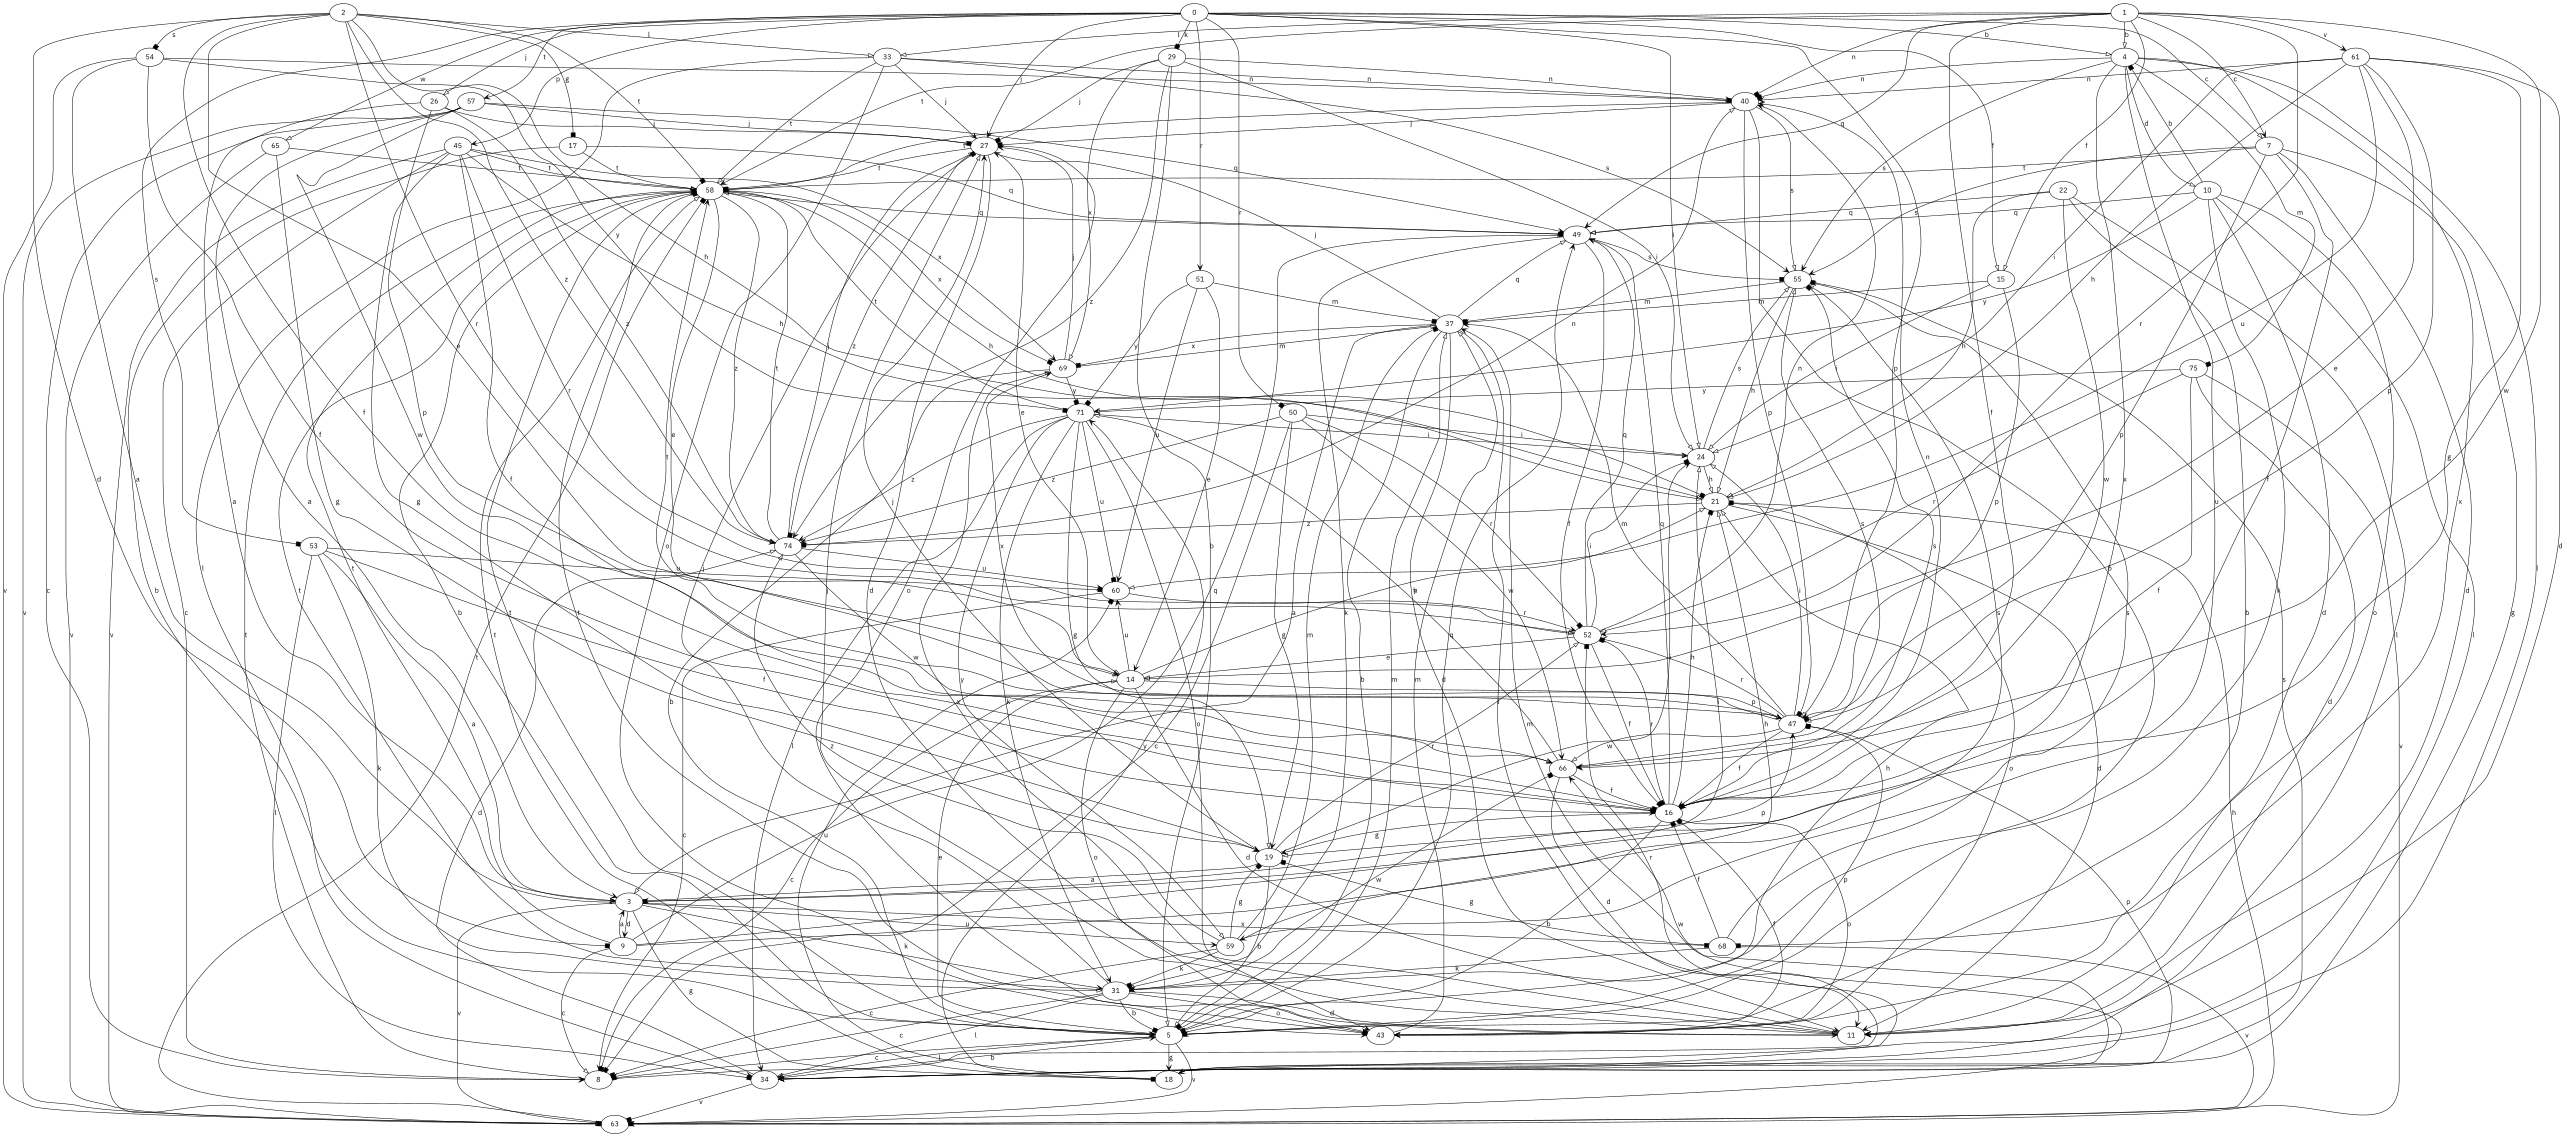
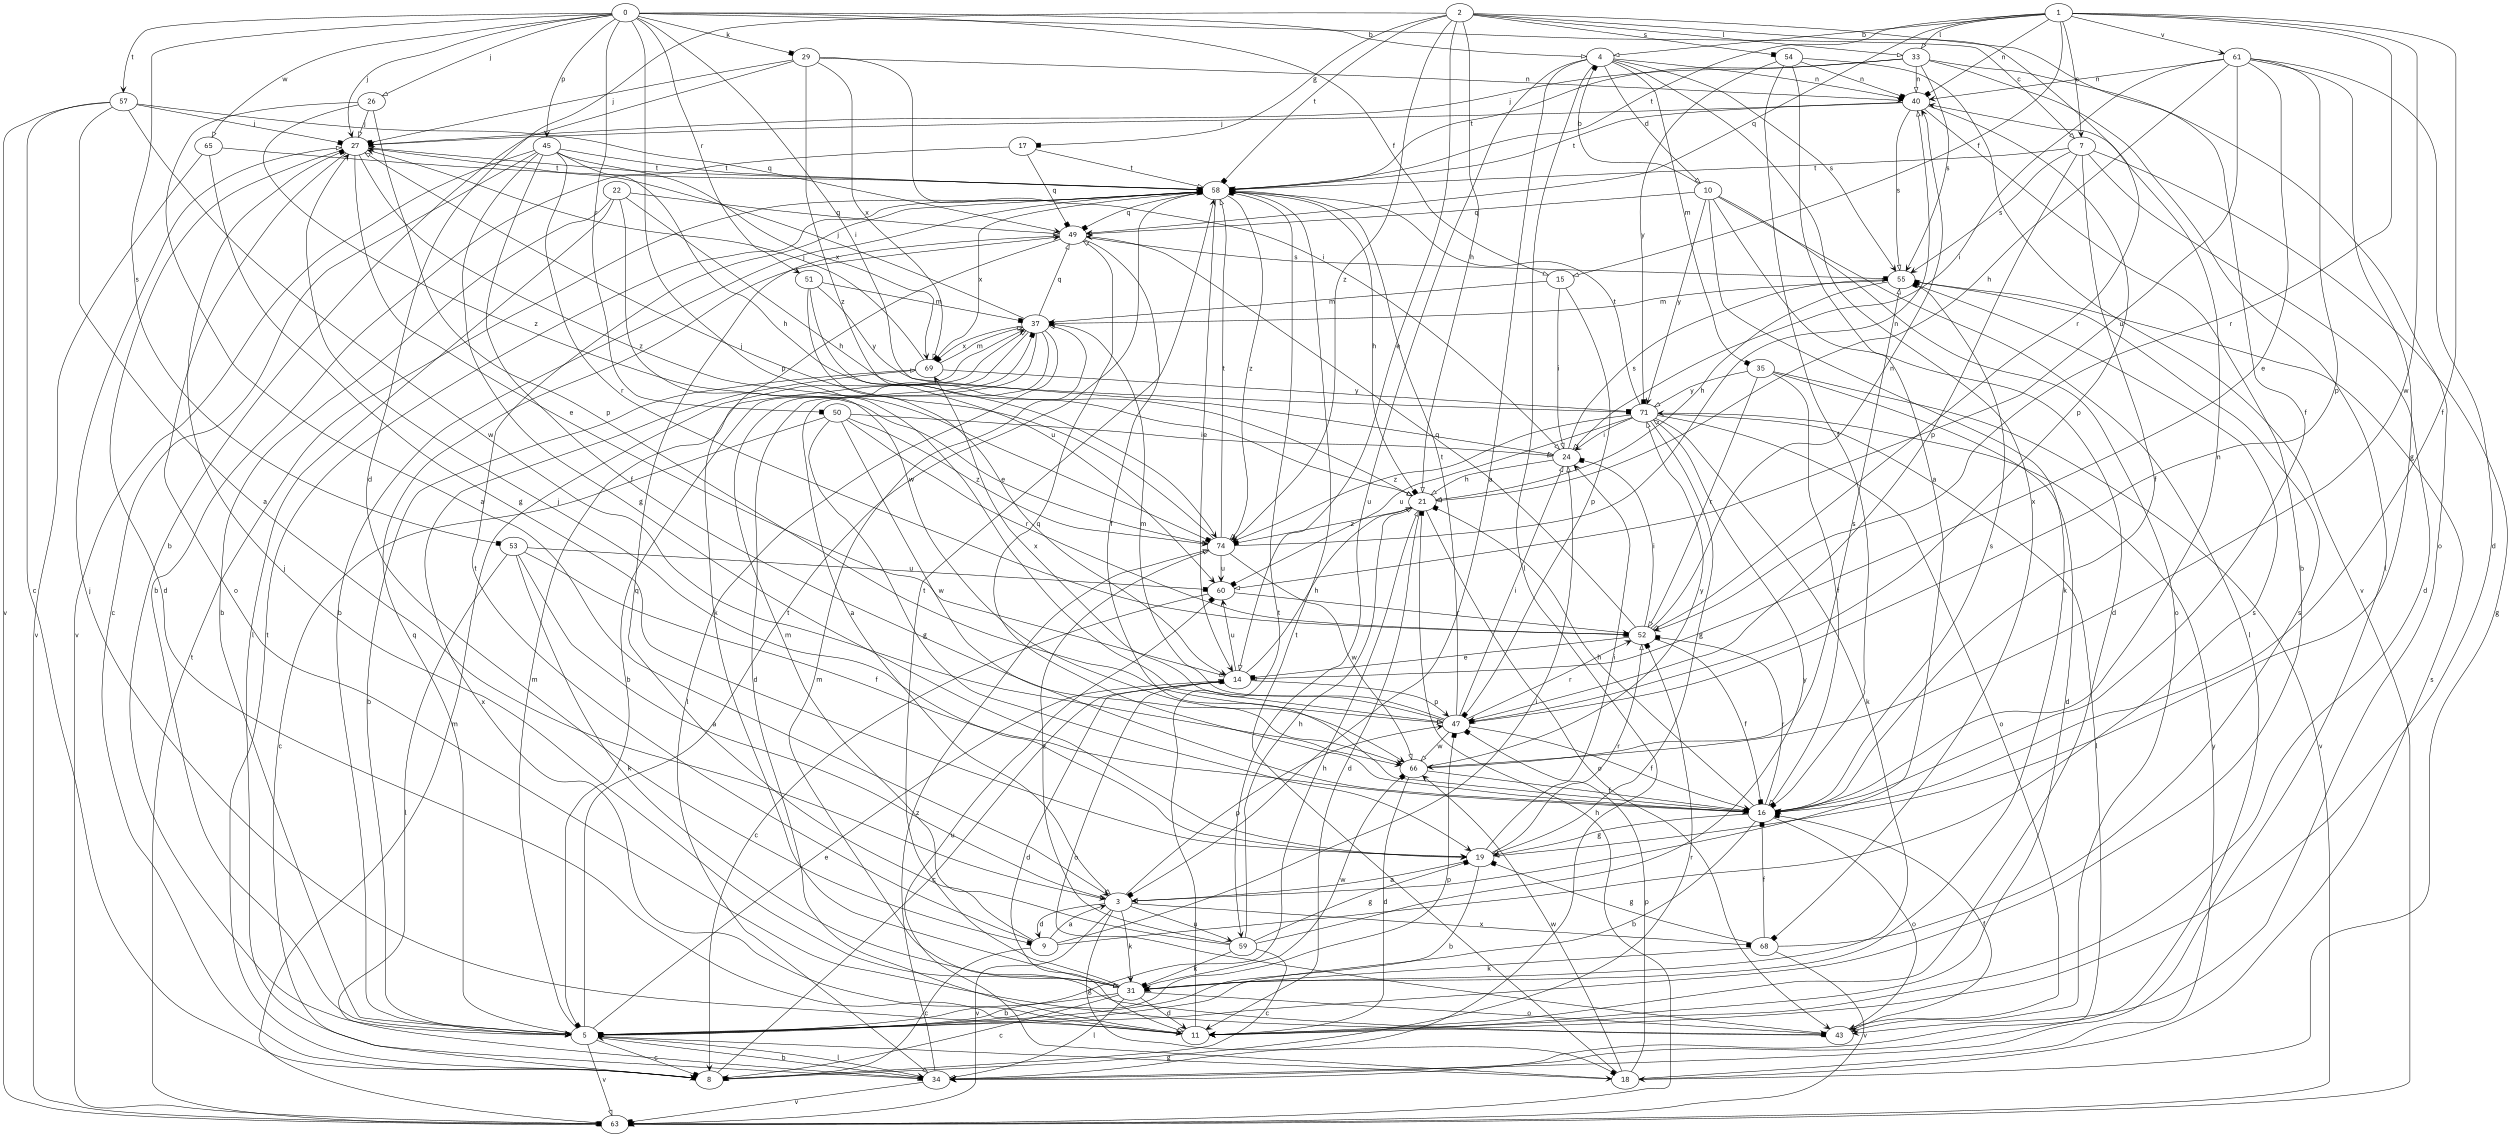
(2194, 369) -> (1761, 369)
(2125, 480) -> (1491, 480)
(1372, 656) -> (1442, 657)
(973, 714) -> (1713, 825)
(480, 813) -> (918, 813)
(837, 818) -> (957, 848)
